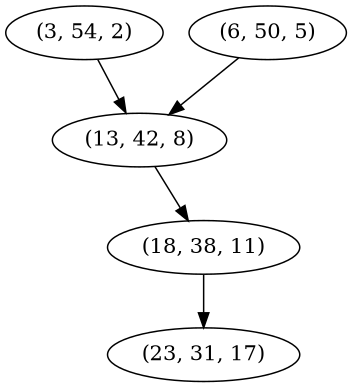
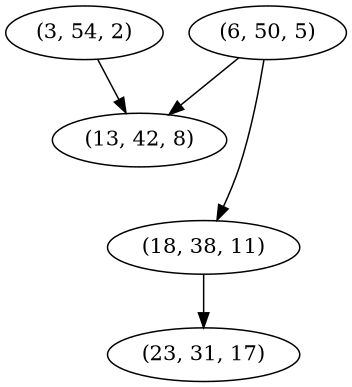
(168, 187) -> (249, 134)
